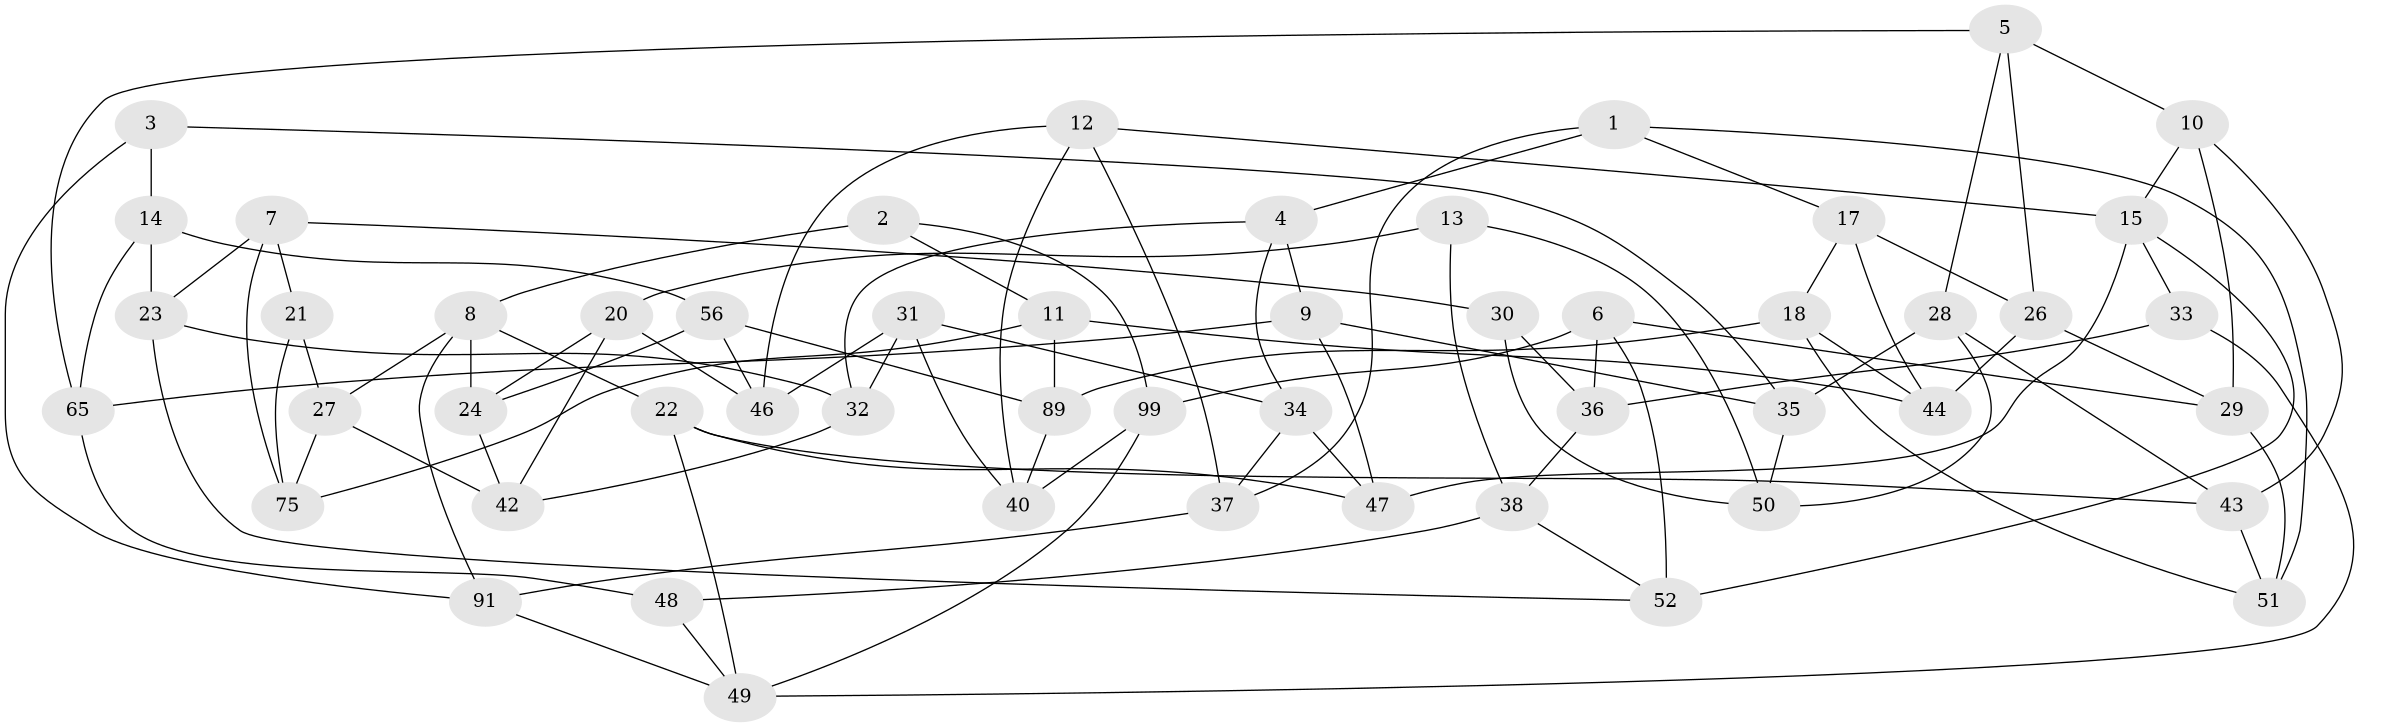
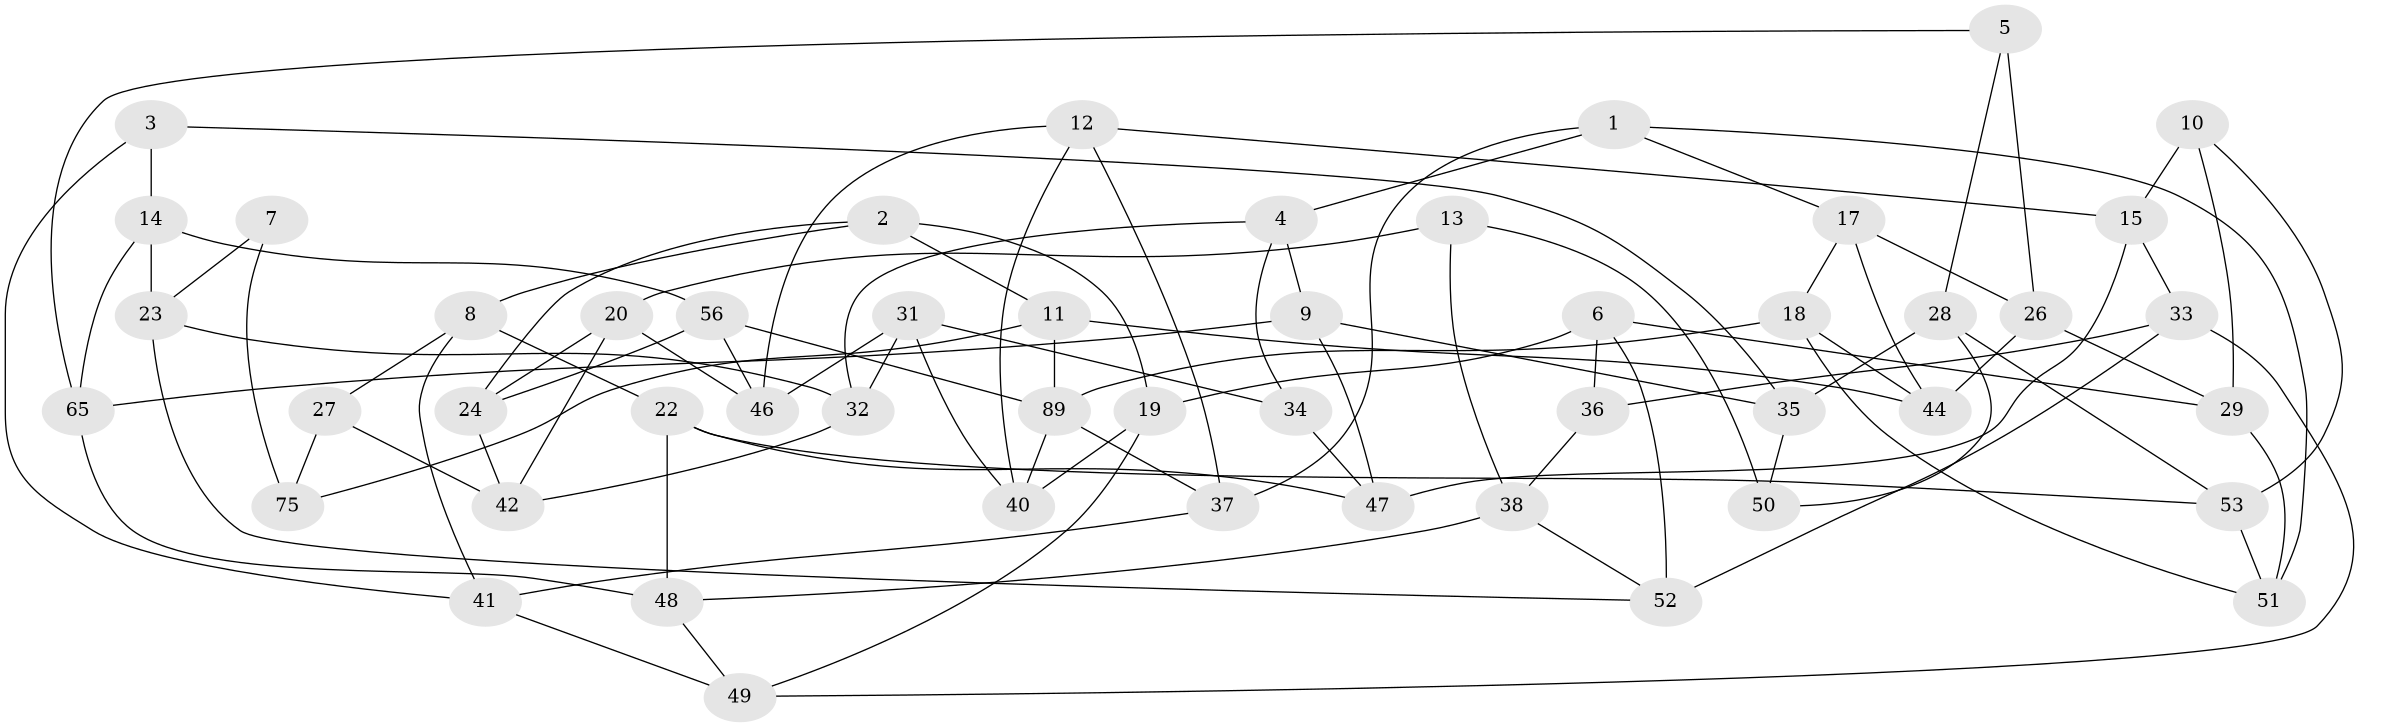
(2099, 77) -> none
(297, 316) -> none
(1503, 316) -> none
(471, 364) -> (692, 244)
(1150, 411) -> (1150, 411)
(1259, 459) -> (1138, 459)
(2141, 492) -> (1992, 443)
(2232, 507) -> (2232, 507)
(708, 553) -> (667, 507)
(485, 602) -> (485, 602)
